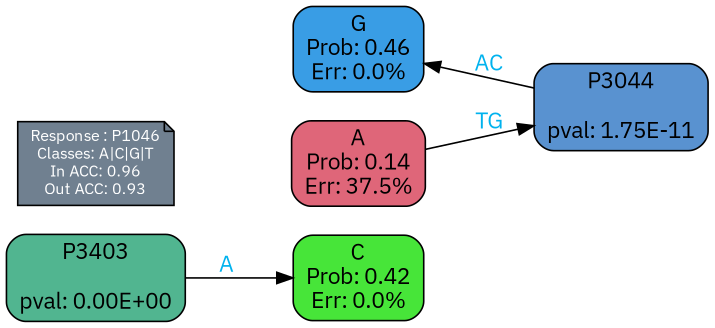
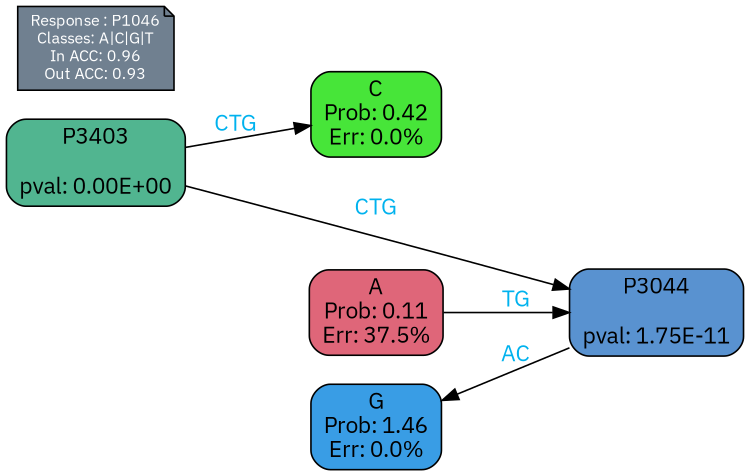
(358, 49) -> (376, 427)
(358, 164) -> (376, 313)
none -> (370, 235)
(227, 266) -> (236, 125)
